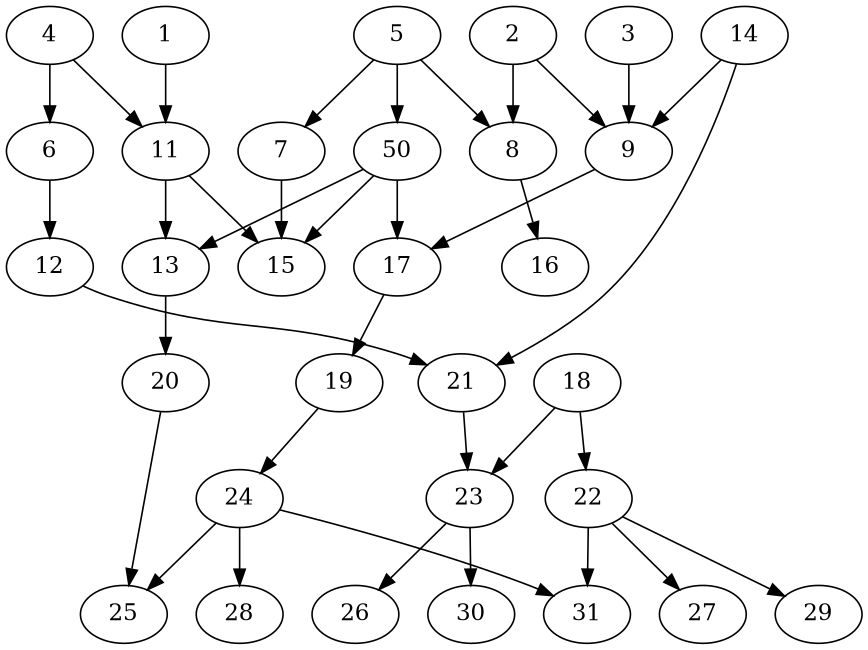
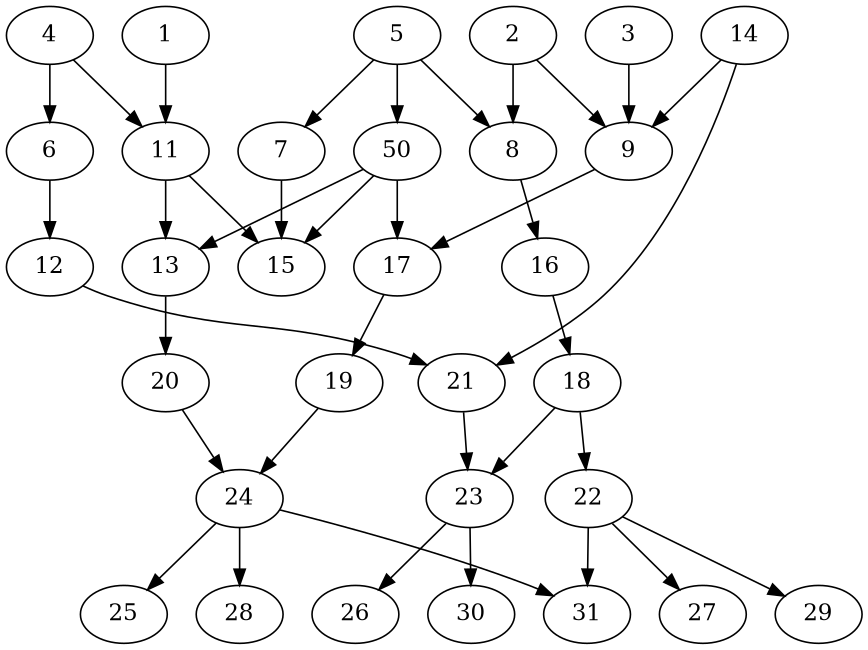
none -> (559, 317)
(146, 490) -> (198, 434)
